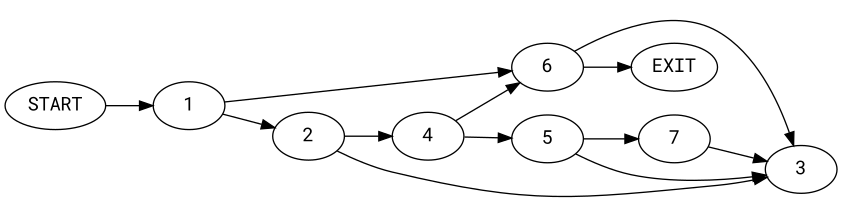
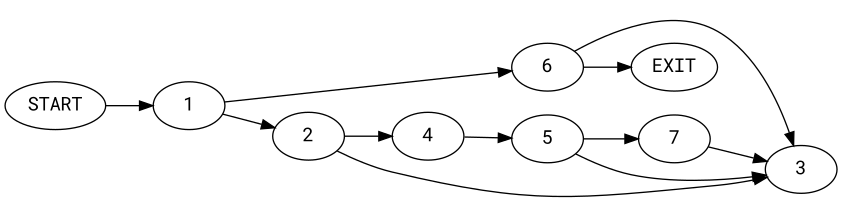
(482, 105) -> none
